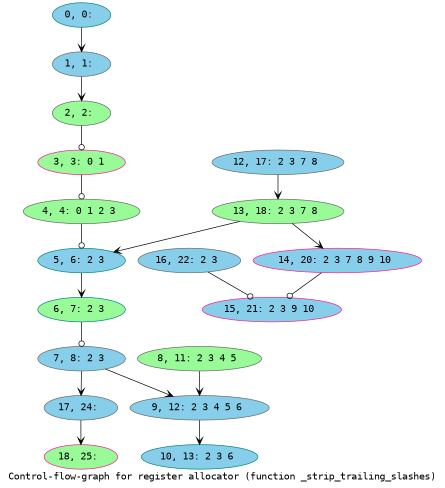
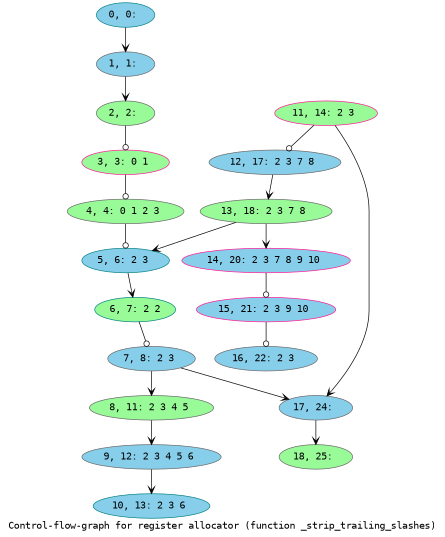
none -> (326, 113)
(228, 283) -> (266, 331)
(82, 310) -> (135, 310)
(136, 381) -> (152, 380)
(81, 457) -> (316, 457)
